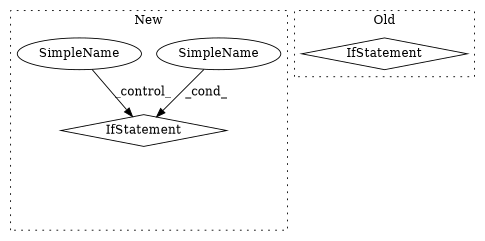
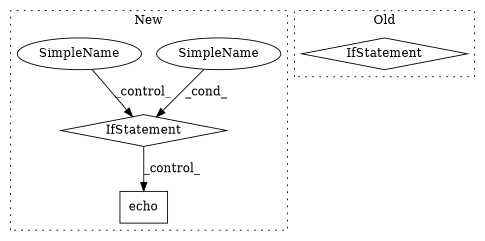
none -> (144, 207)
